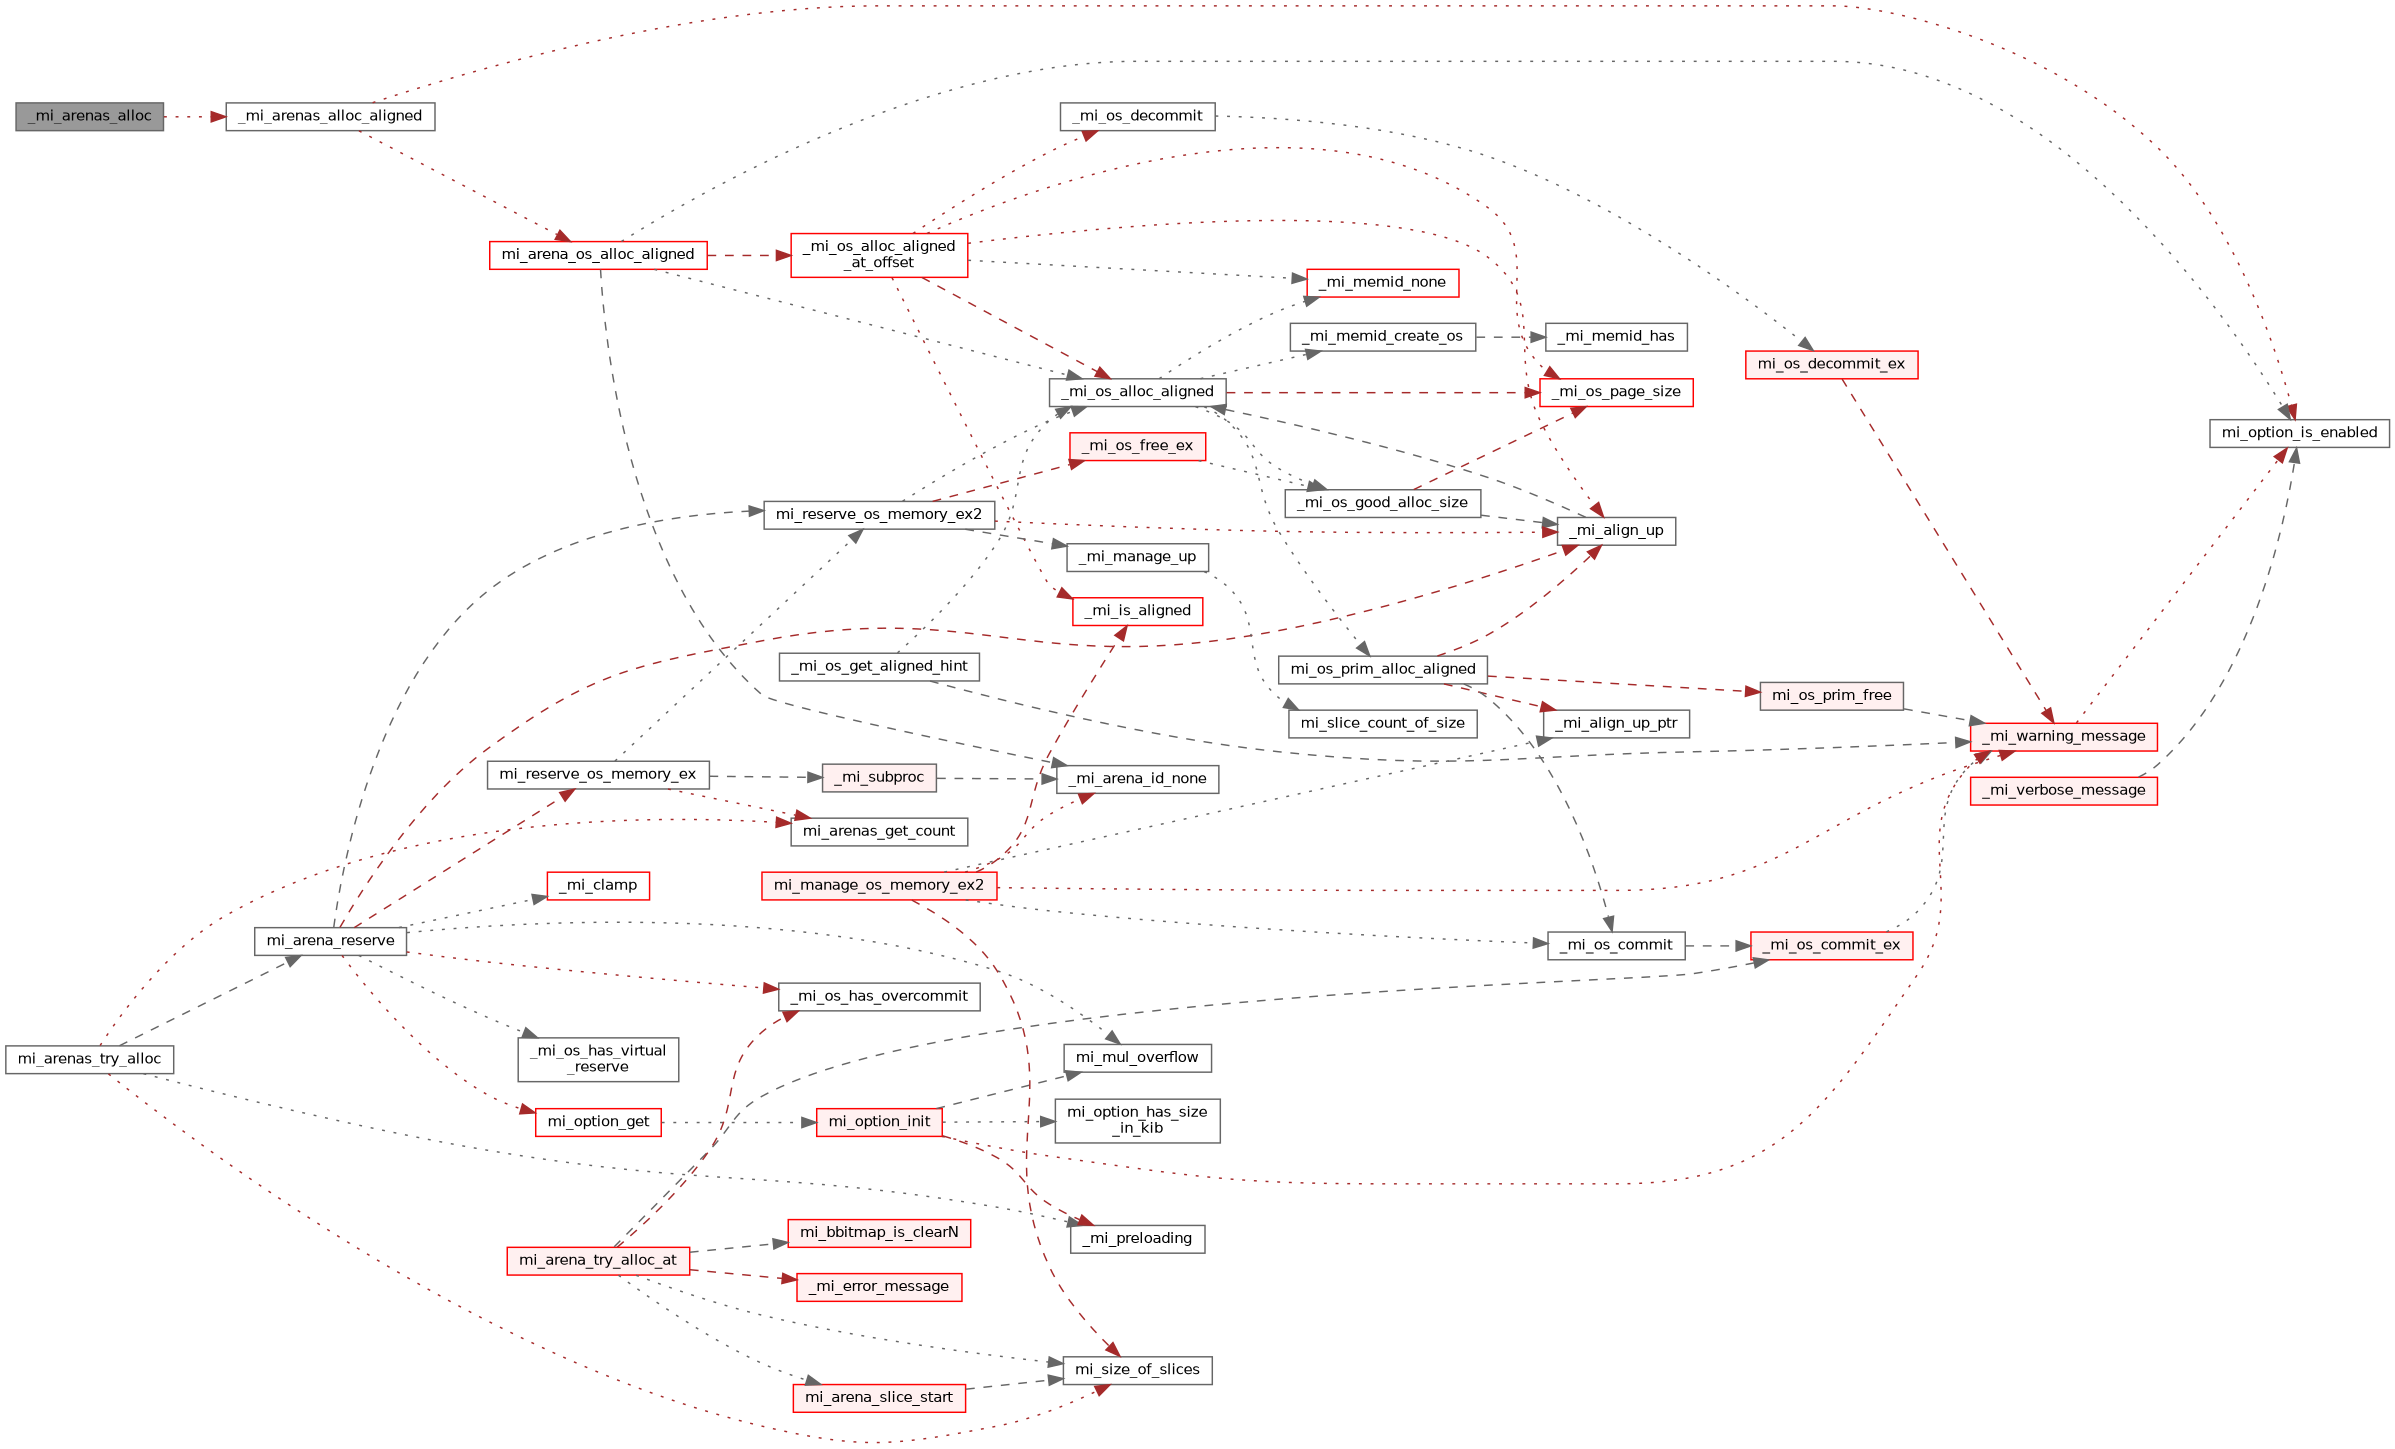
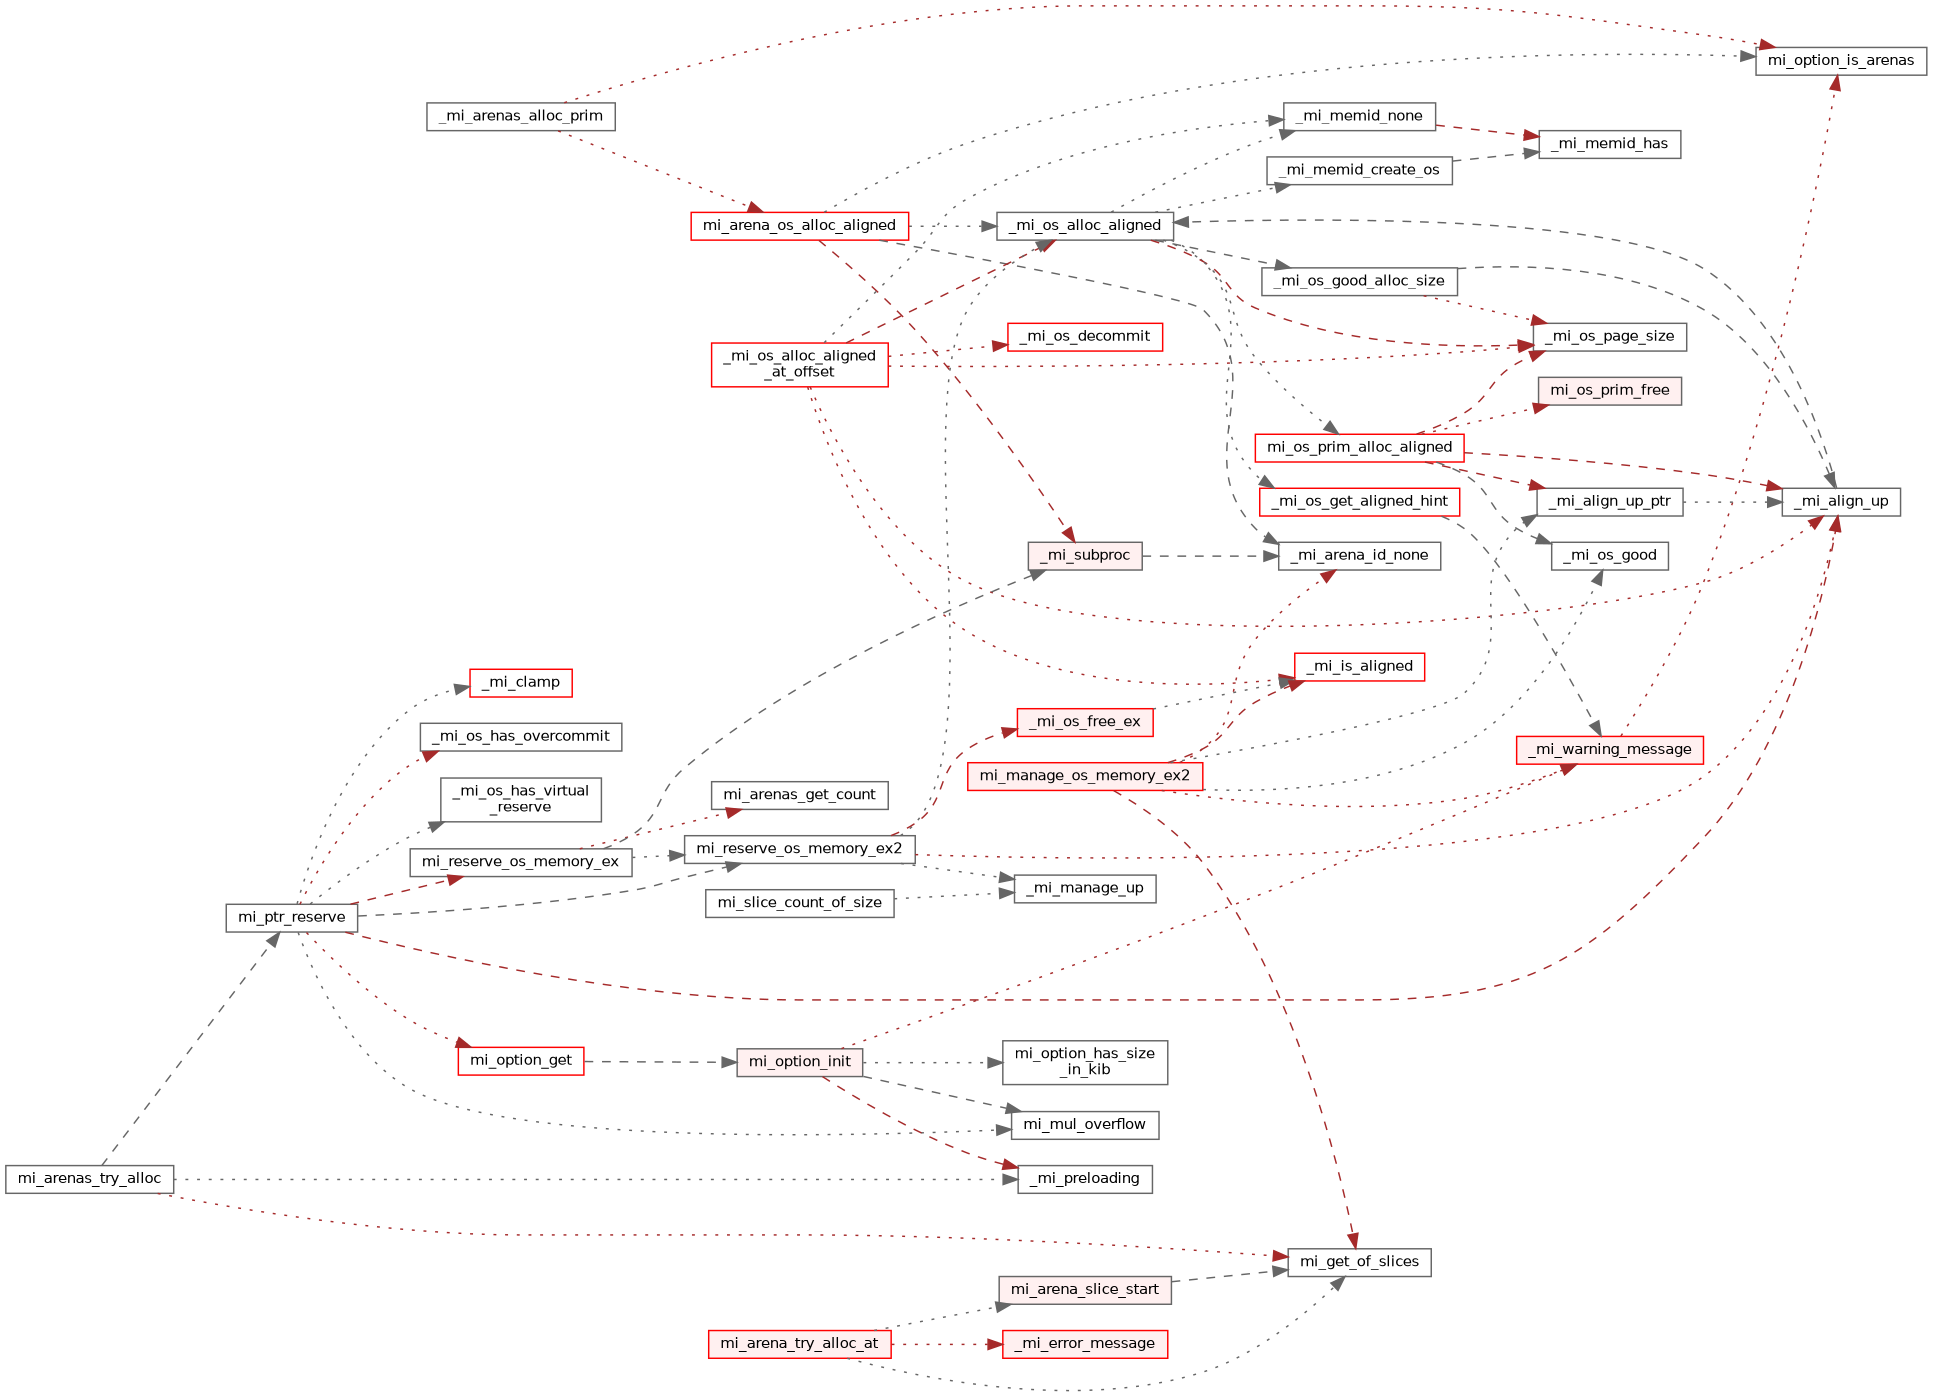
(90, 117) -> none
(331, 117) -> (521, 117)
(1138, 117) -> (1085, 337)
none -> (1480, 130)
(742, 255) -> (960, 383)
(1383, 283) -> (1360, 117)
(1832, 365) -> none
(1617, 393) -> (1610, 337)
none -> (1478, 402)
(2300, 434) -> (1841, 61)
(1493, 451) -> (1478, 308)
(1263, 457) -> (1216, 253)
(1248, 472) -> (1217, 696)
none -> (1723, 502)
(1011, 537) -> (950, 870)
(996, 544) -> (1230, 353)
(1249, 625) -> (947, 896)
(879, 667) -> (1360, 502)
(1383, 670) -> (1360, 448)
(1617, 684) -> (1478, 421)
(1937, 715) -> none
(2064, 791) -> none
(405, 849) -> none
(331, 942) -> (292, 918)
(1617, 946) -> (1610, 556)
(1832, 946) -> none
(726, 1113) -> none
(746, 1123) -> (653, 1062)
(879, 1123) -> (800, 1063)
(879, 1233) -> none
(736, 1274) -> (940, 1344)
(1138, 1371) -> (1360, 1263)
(879, 1398) -> (1085, 1290)
